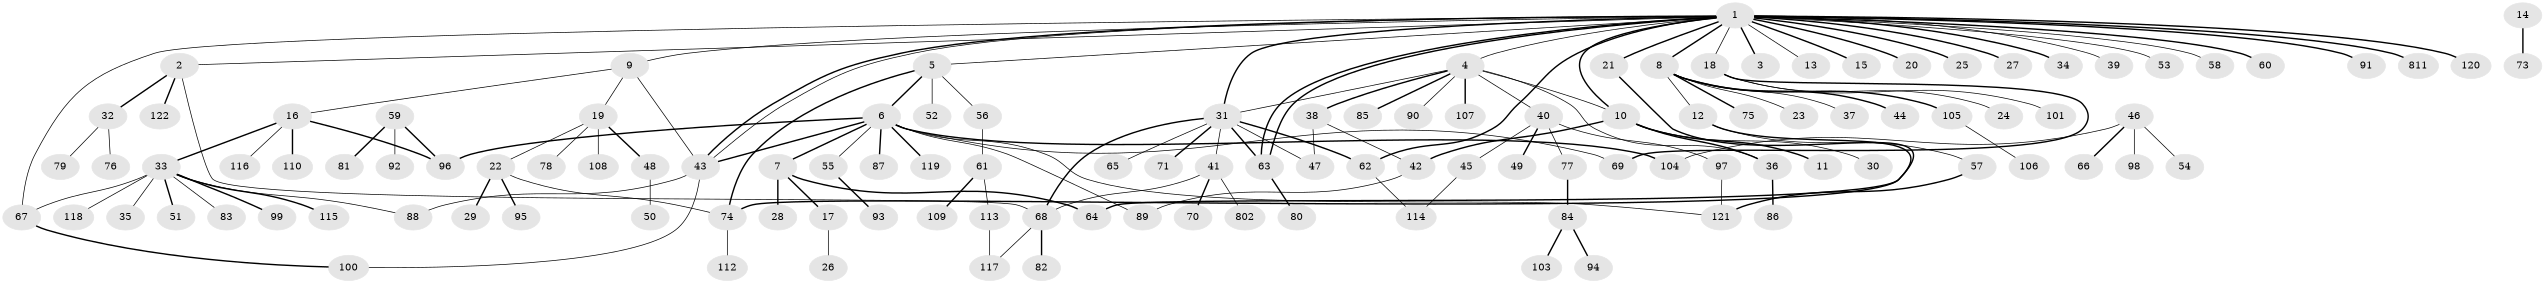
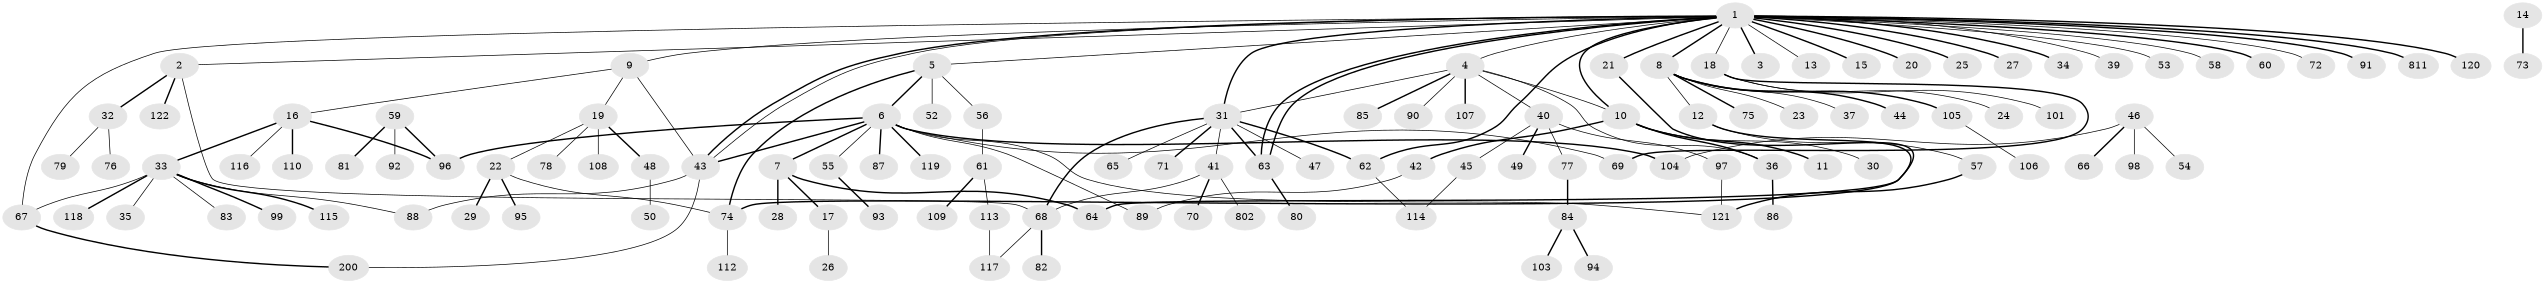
none -> (2316, 66)
(1312, 116) -> none
(118, 192) -> (118, 192)
(176, 217) -> none
(349, 268) -> (349, 268)
